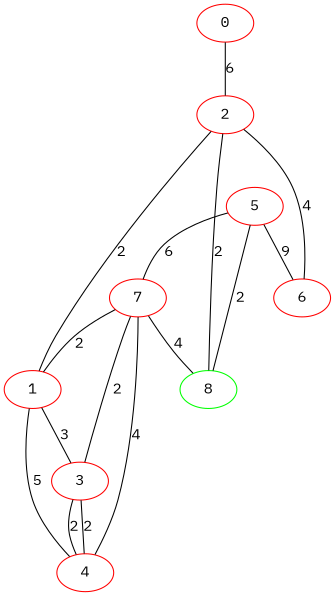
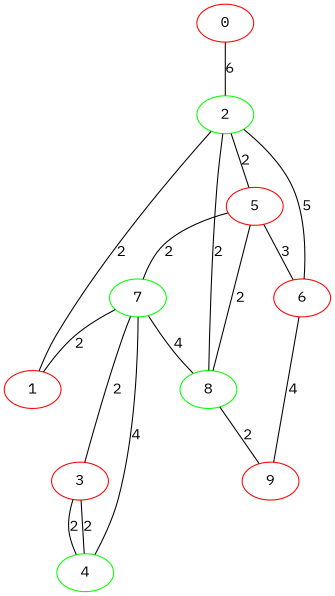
(225, 115) -> (225, 115)
none -> (240, 161)
(307, 206) -> (307, 206)
(169, 252) -> (169, 252)
(286, 252) -> (286, 252)
(138, 298) -> (138, 298)
(56, 435) -> none
none -> (271, 481)
(29, 488) -> none
(85, 573) -> (85, 573)
